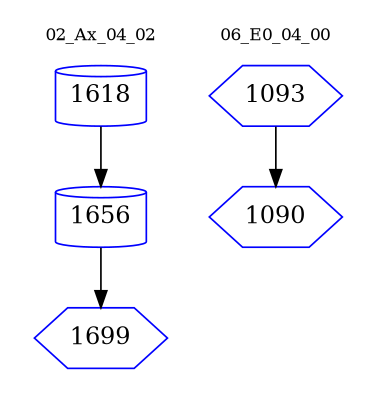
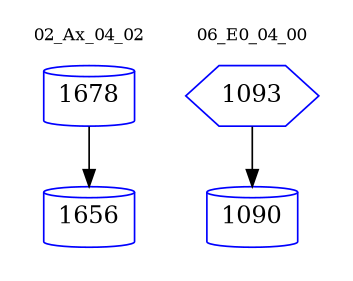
(101, 96) -> (89, 96)
(276, 217) -> (252, 217)
(101, 338) -> none
